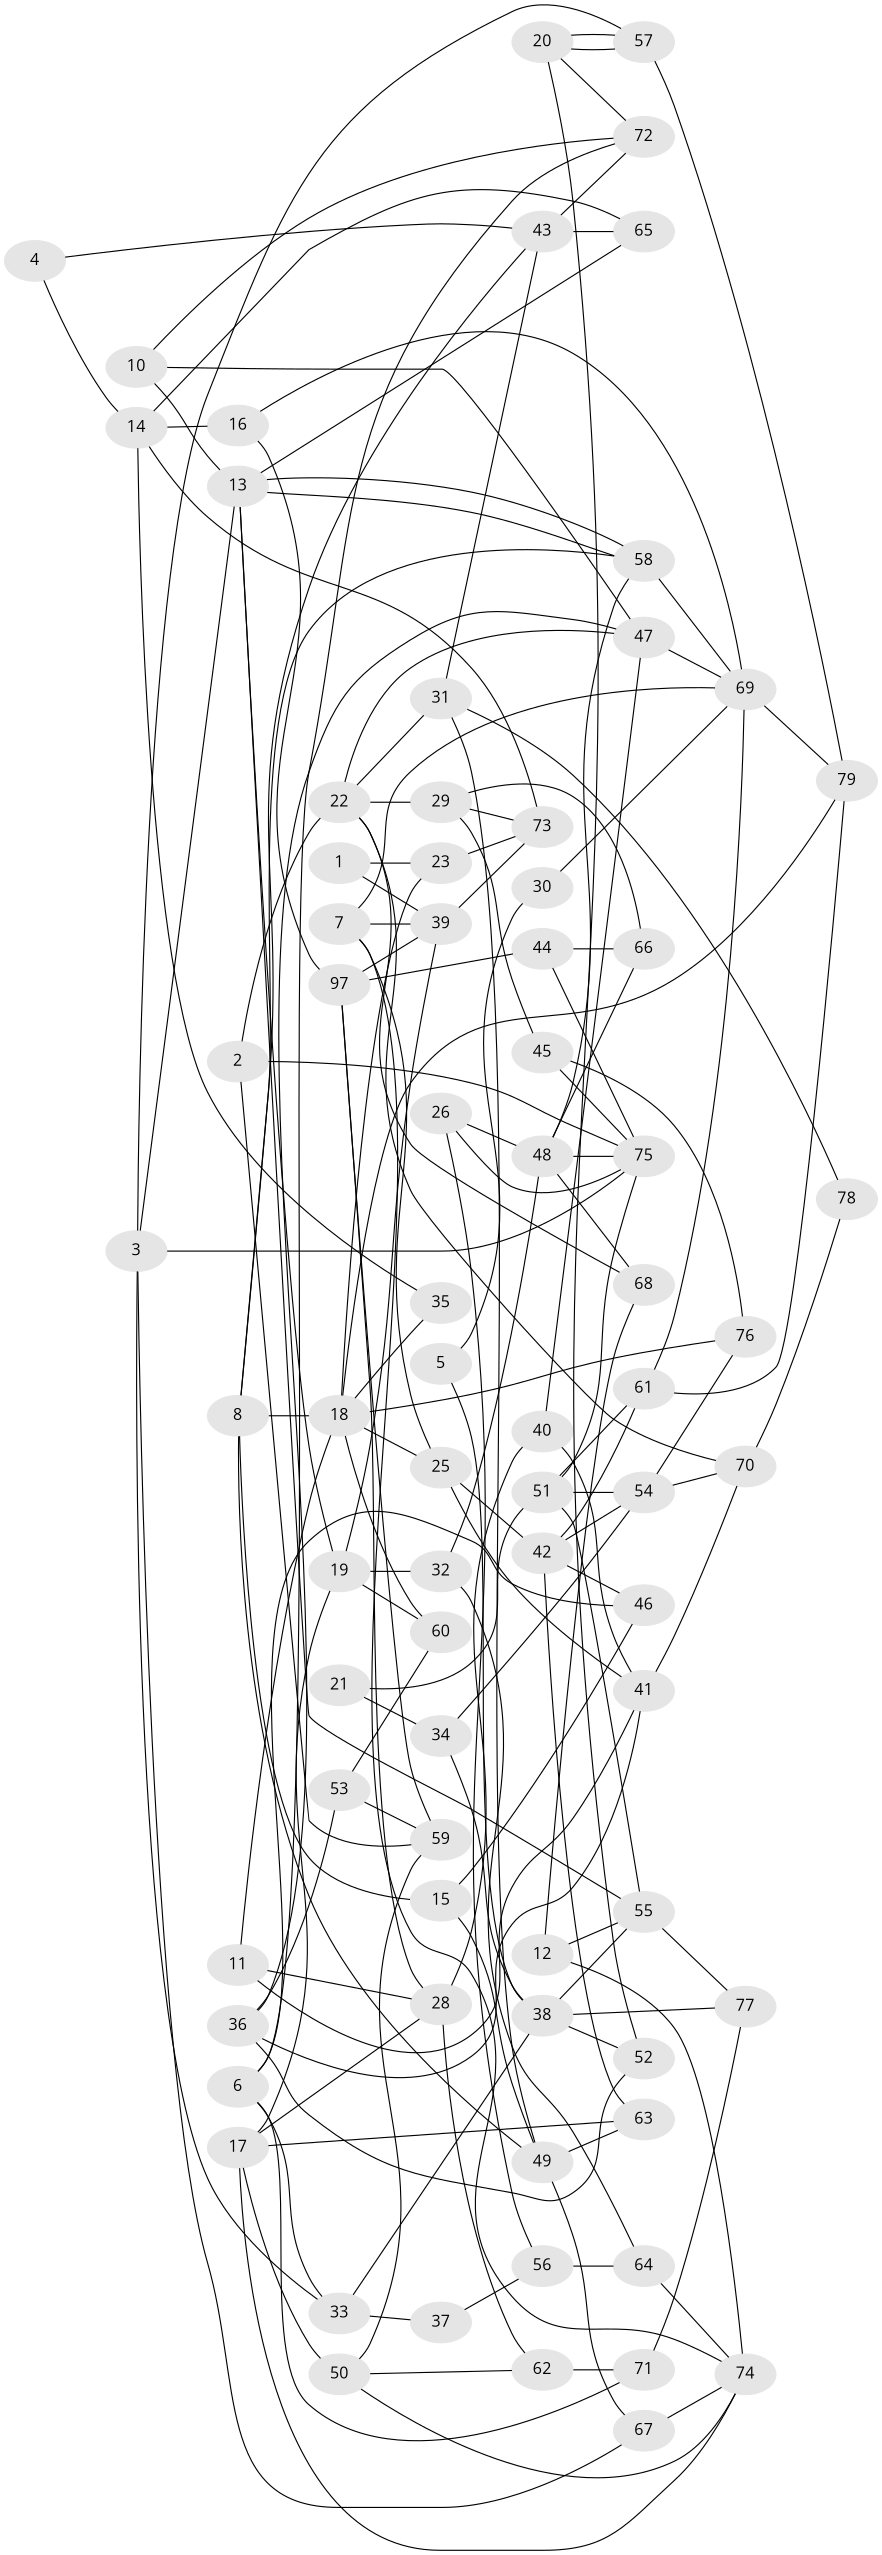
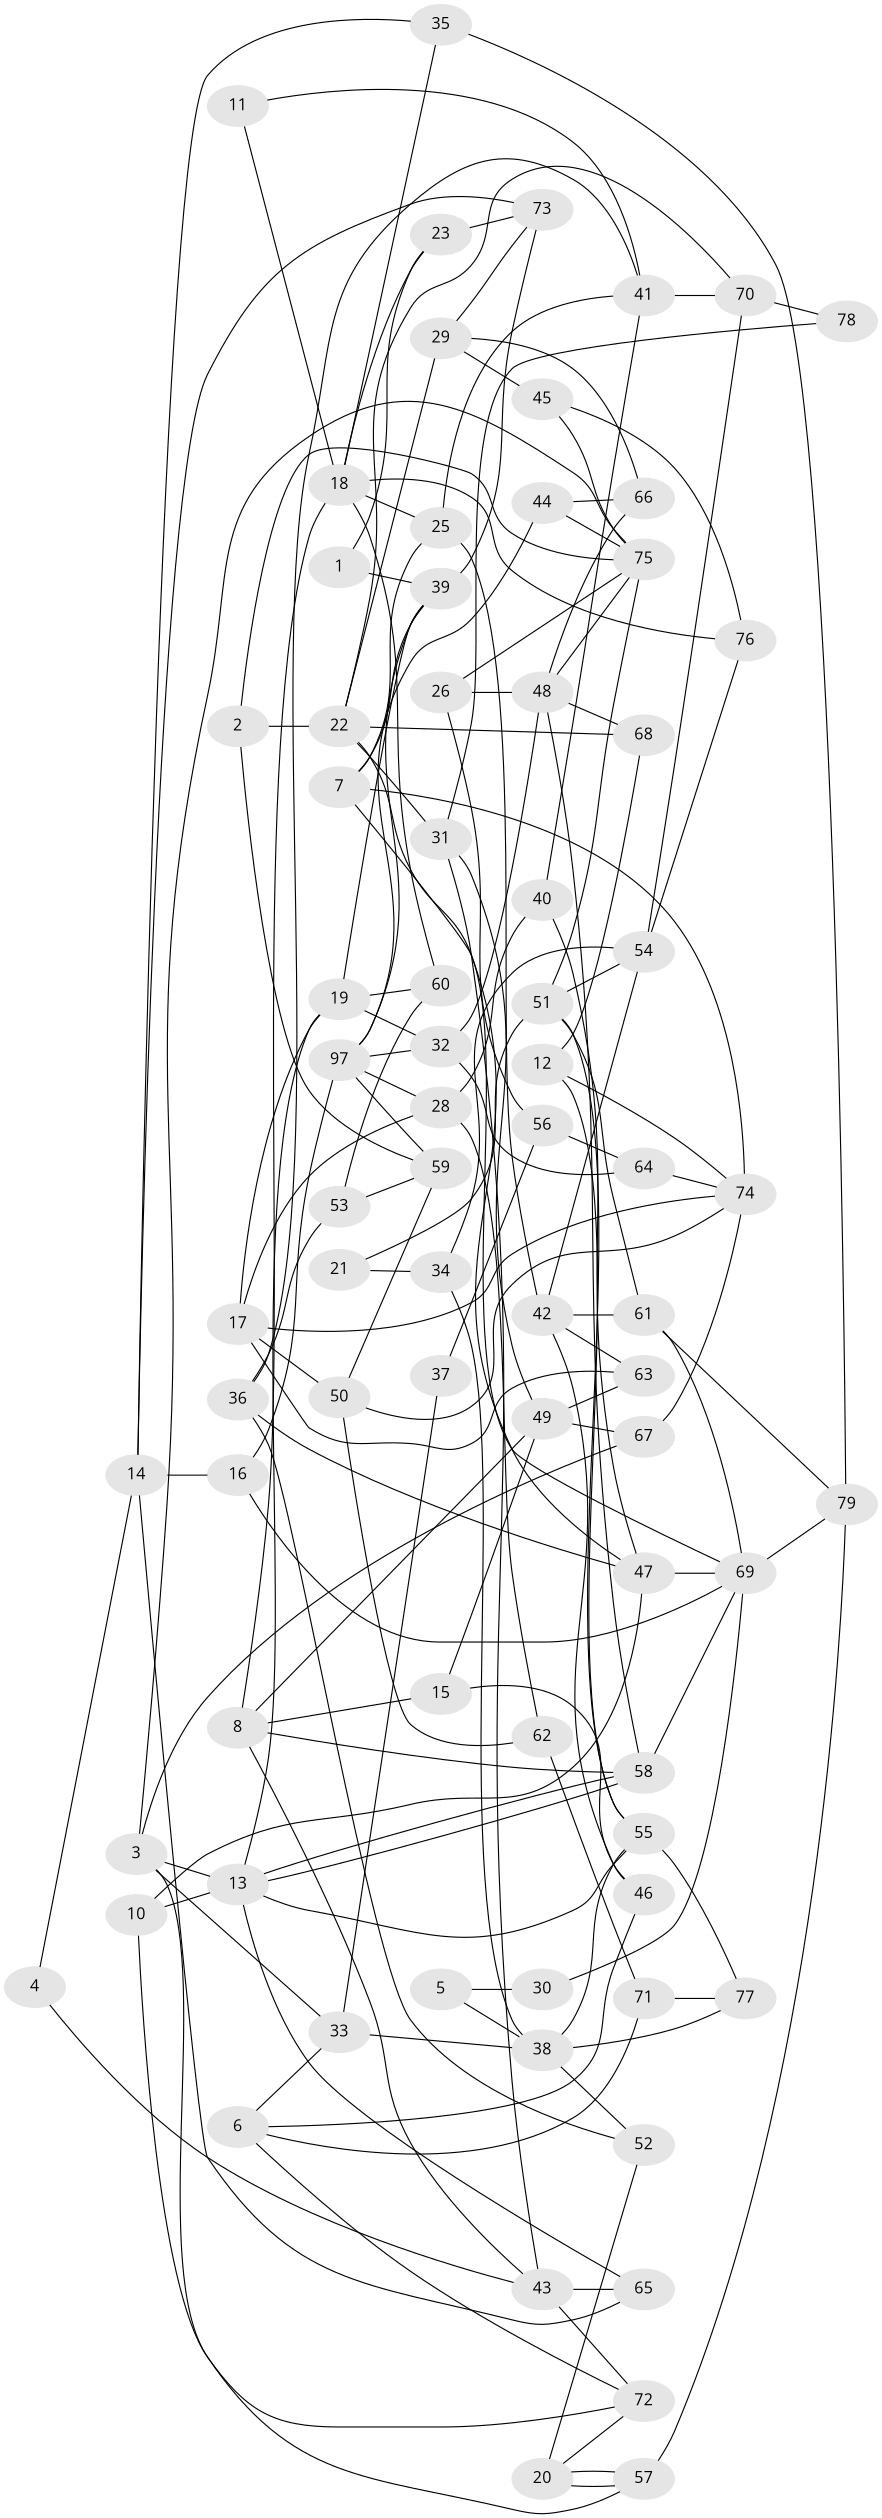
(476, 1030) -> (824, 677)
none -> (382, 1054)
(340, 1985) -> none
